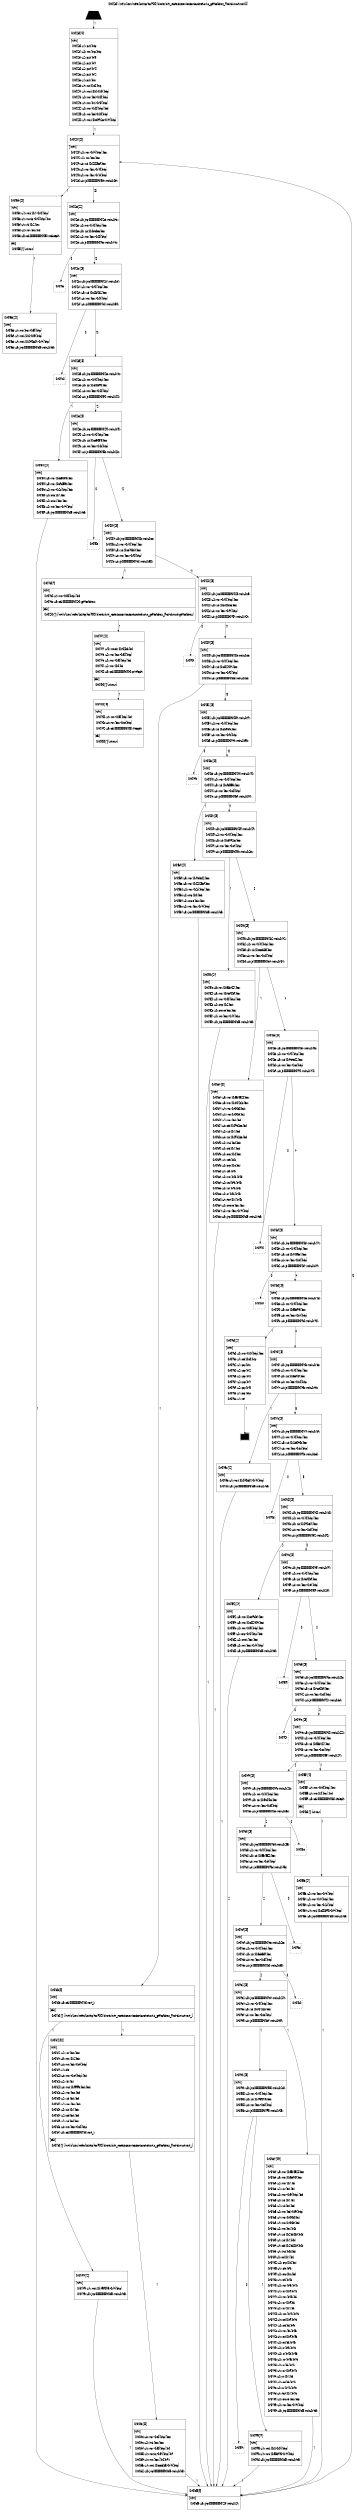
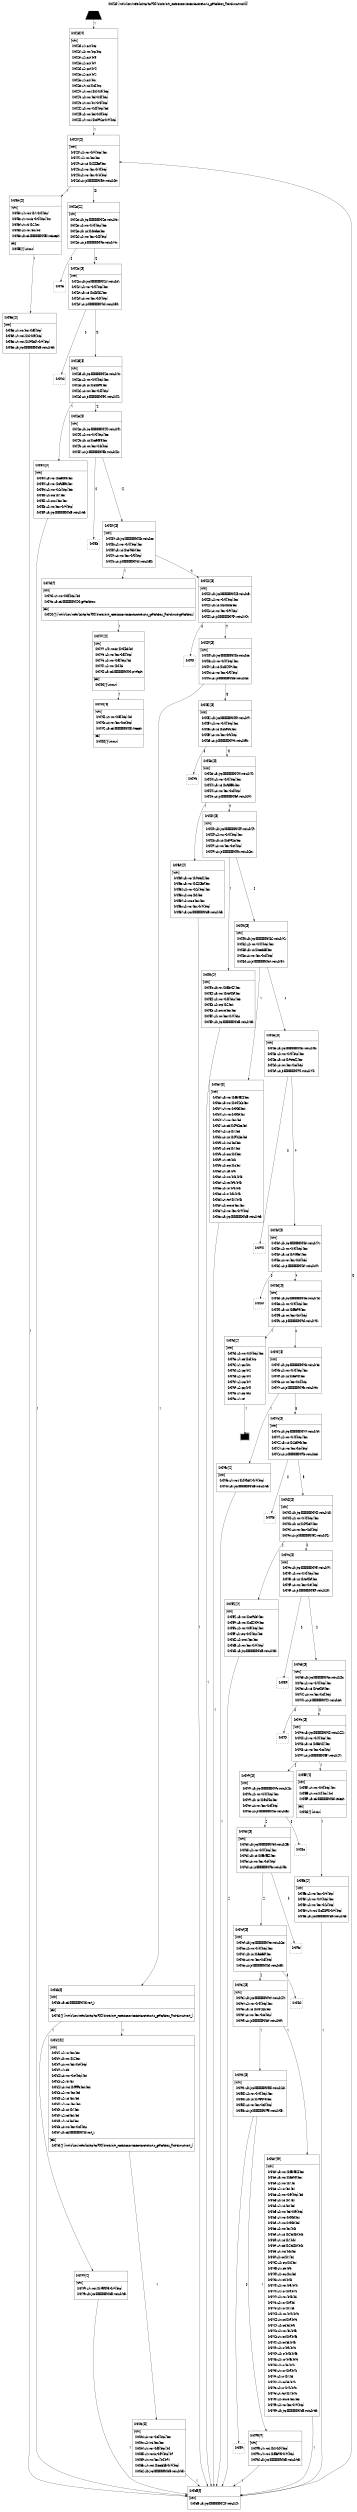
none -> (29, 1493)
